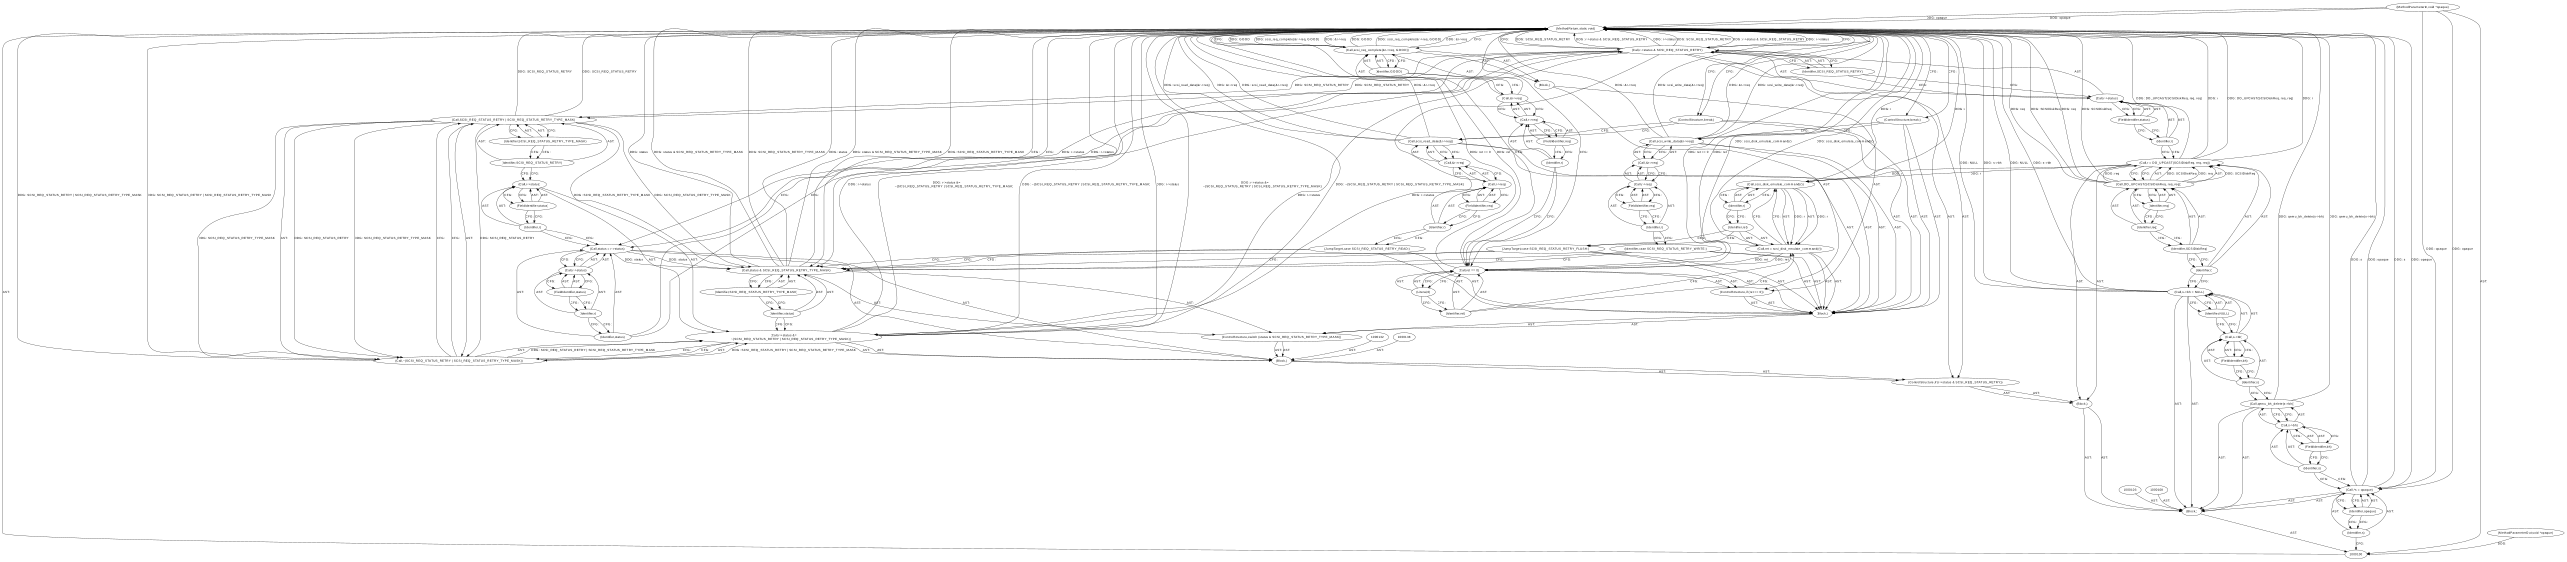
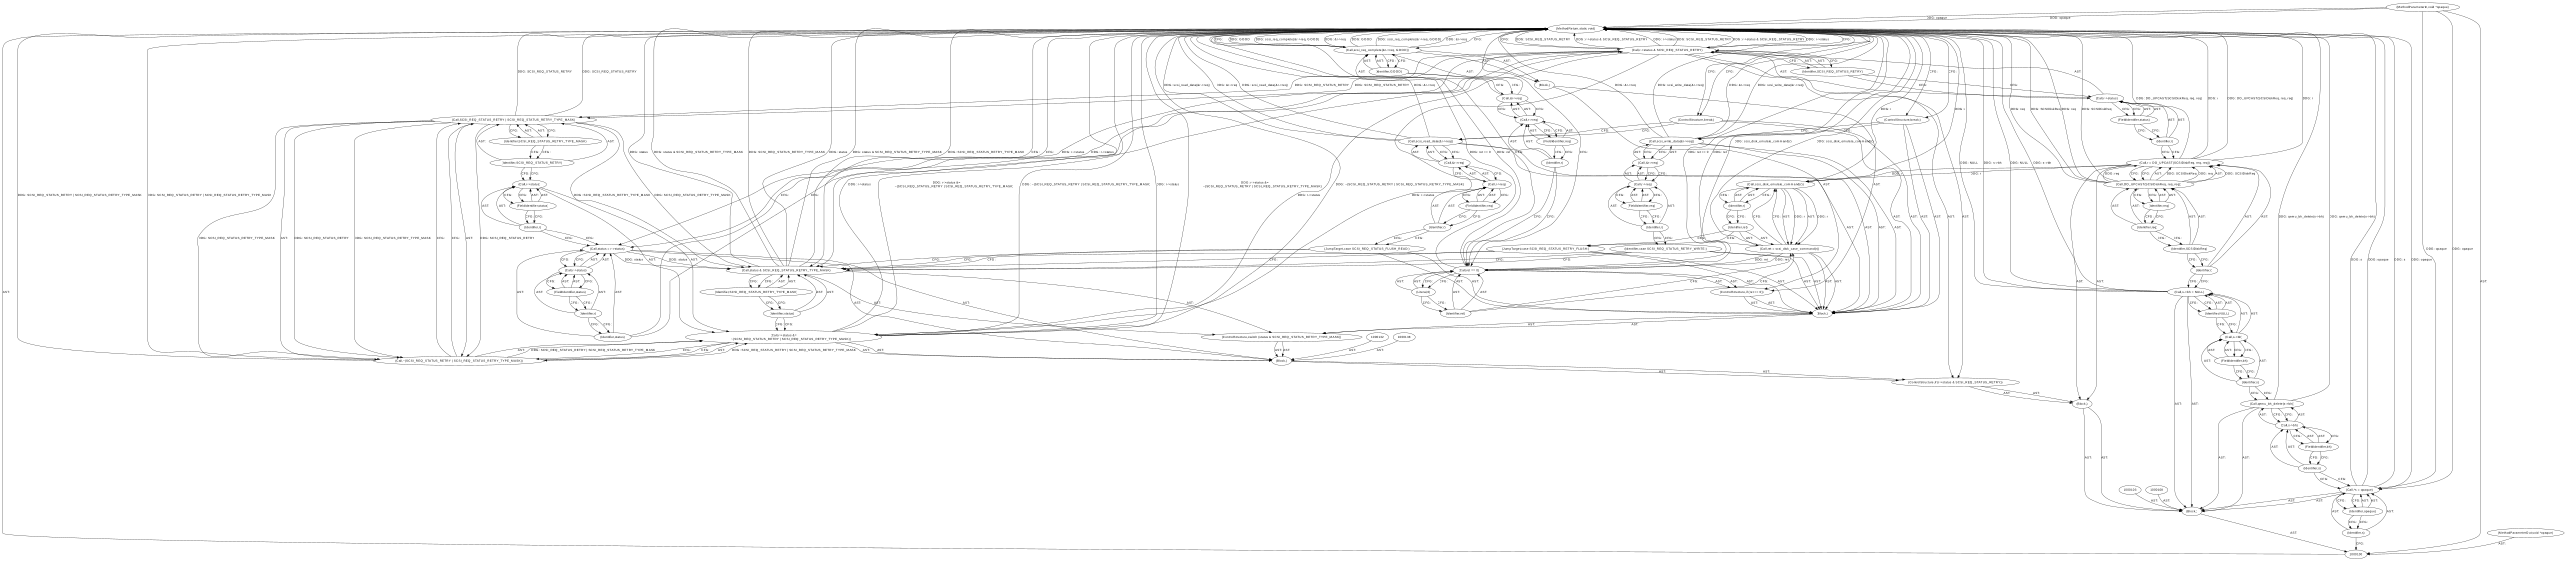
(1367, 249) -> (1367, 249)
(1790, 249) -> (1790, 249)
(2503, 544) -> (2503, 544)
